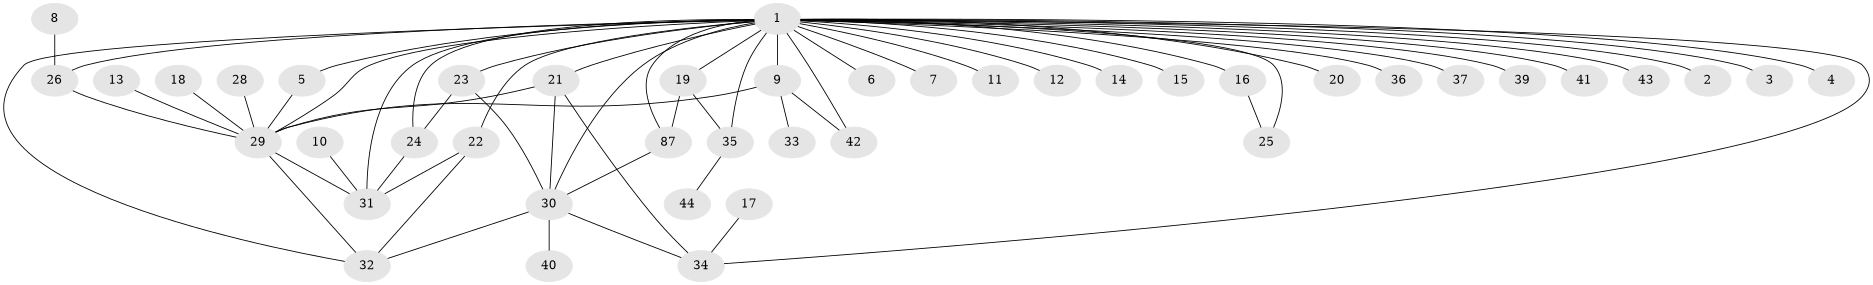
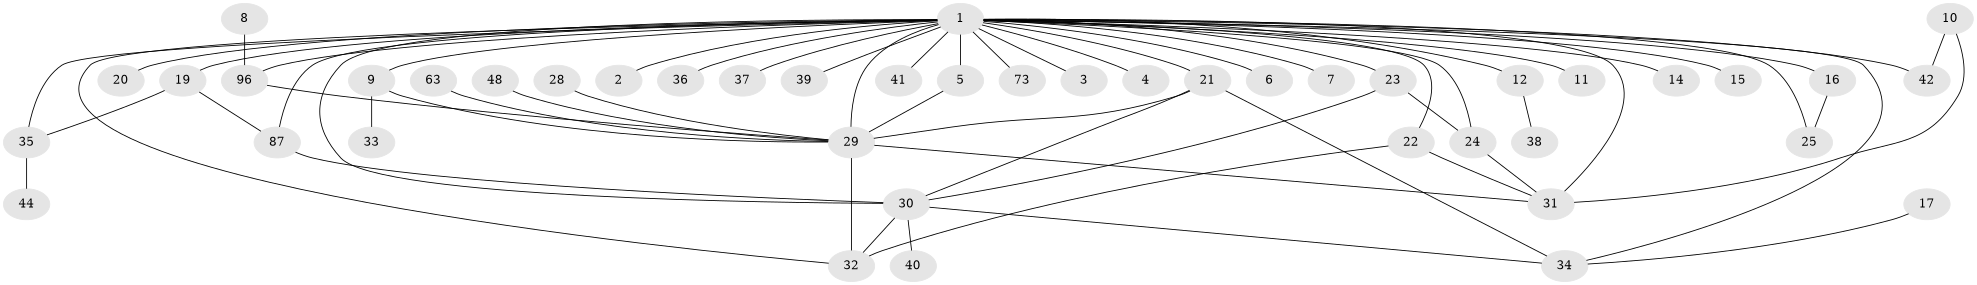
(55, 81) -> (245, 81)
(117, 81) -> (433, 81)
(178, 81) -> (495, 81)
(1646, 81) -> (1022, 81)
(816, 112) -> (1939, 50)
none -> (1535, 142)
